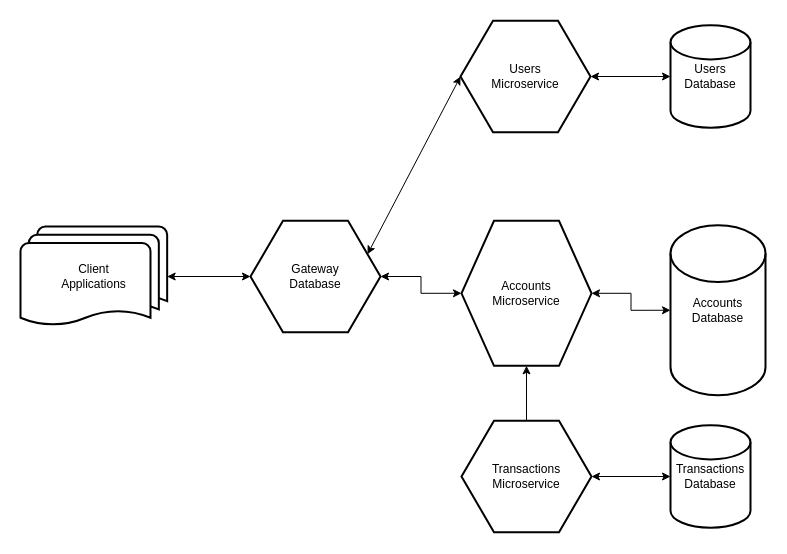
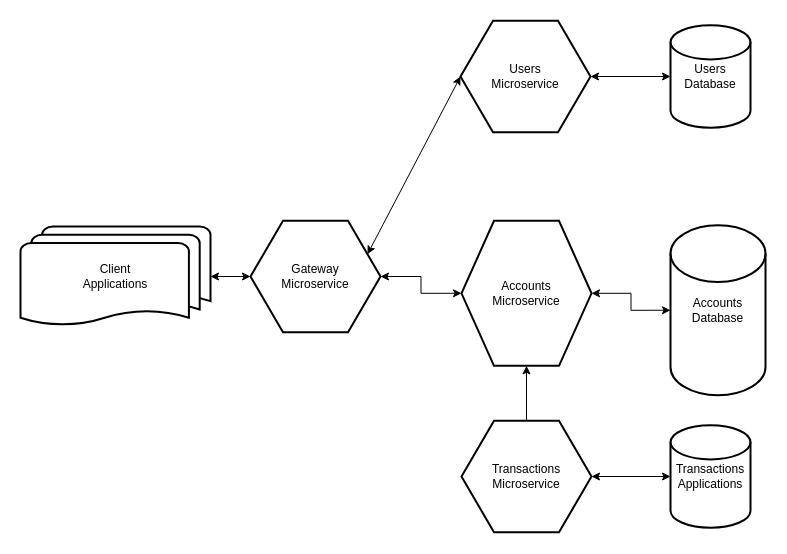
(94, 277) -> (116, 277)
(316, 277) -> (316, 277)
(711, 477) -> (711, 477)
